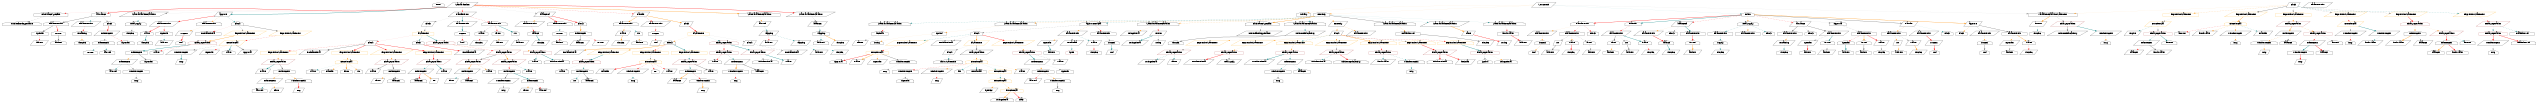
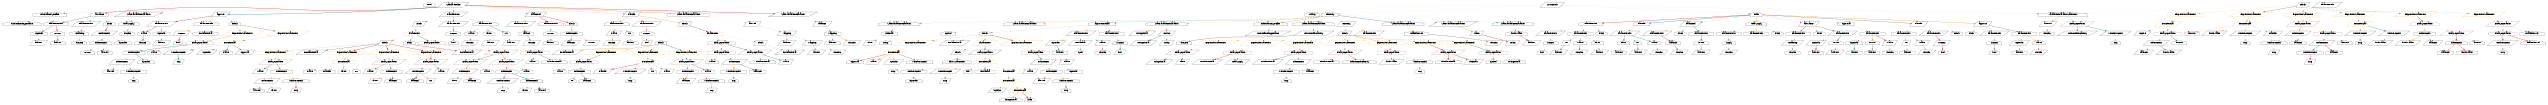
(860, 43) -> (870, 43)
